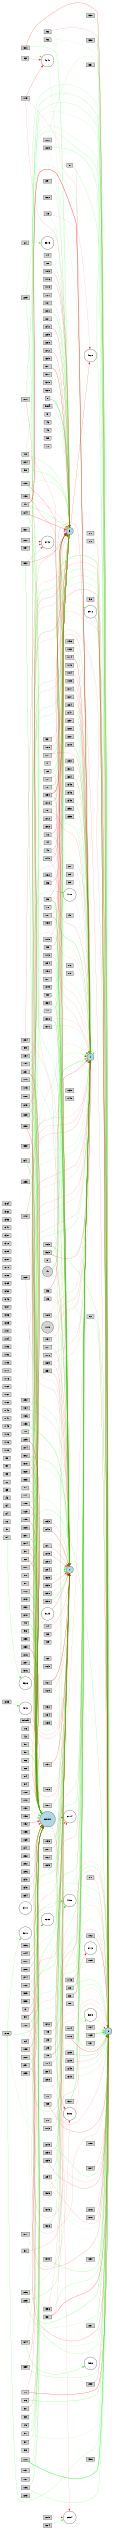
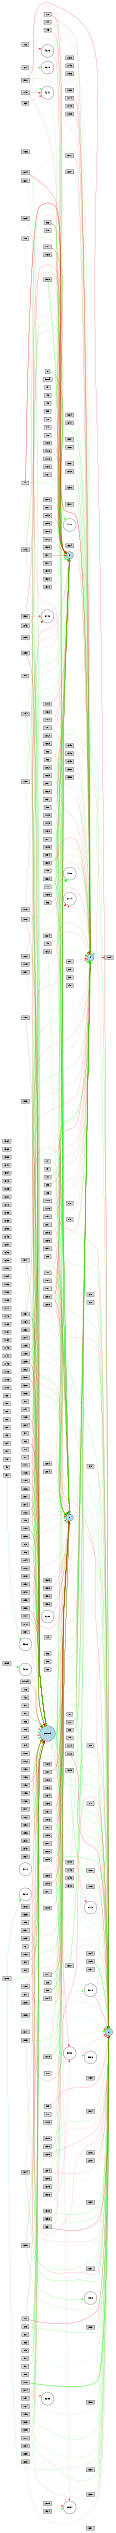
(82, 426) -> (59, 303)
(87, 863) -> (99, 958)
(88, 918) -> (87, 849)
(48, 1272) -> (48, 1177)
(48, 1327) -> (48, 1209)
